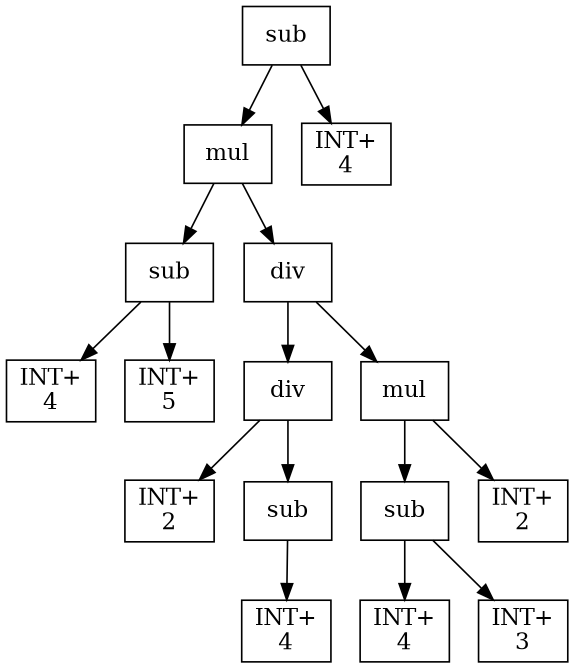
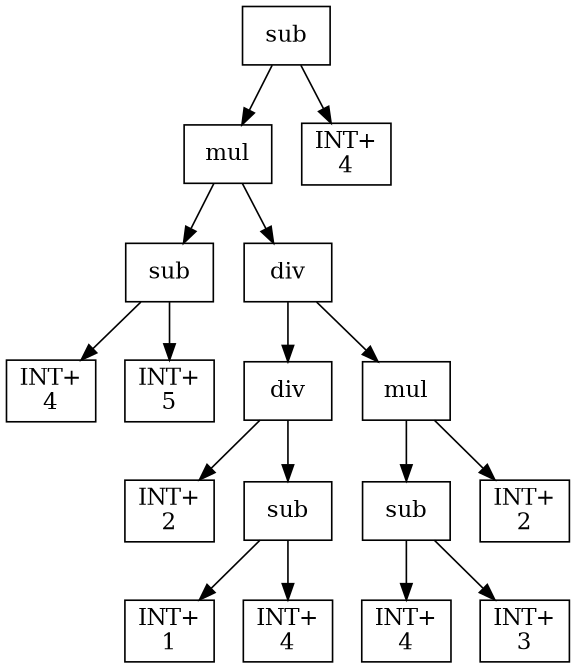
none -> (170, 631)
